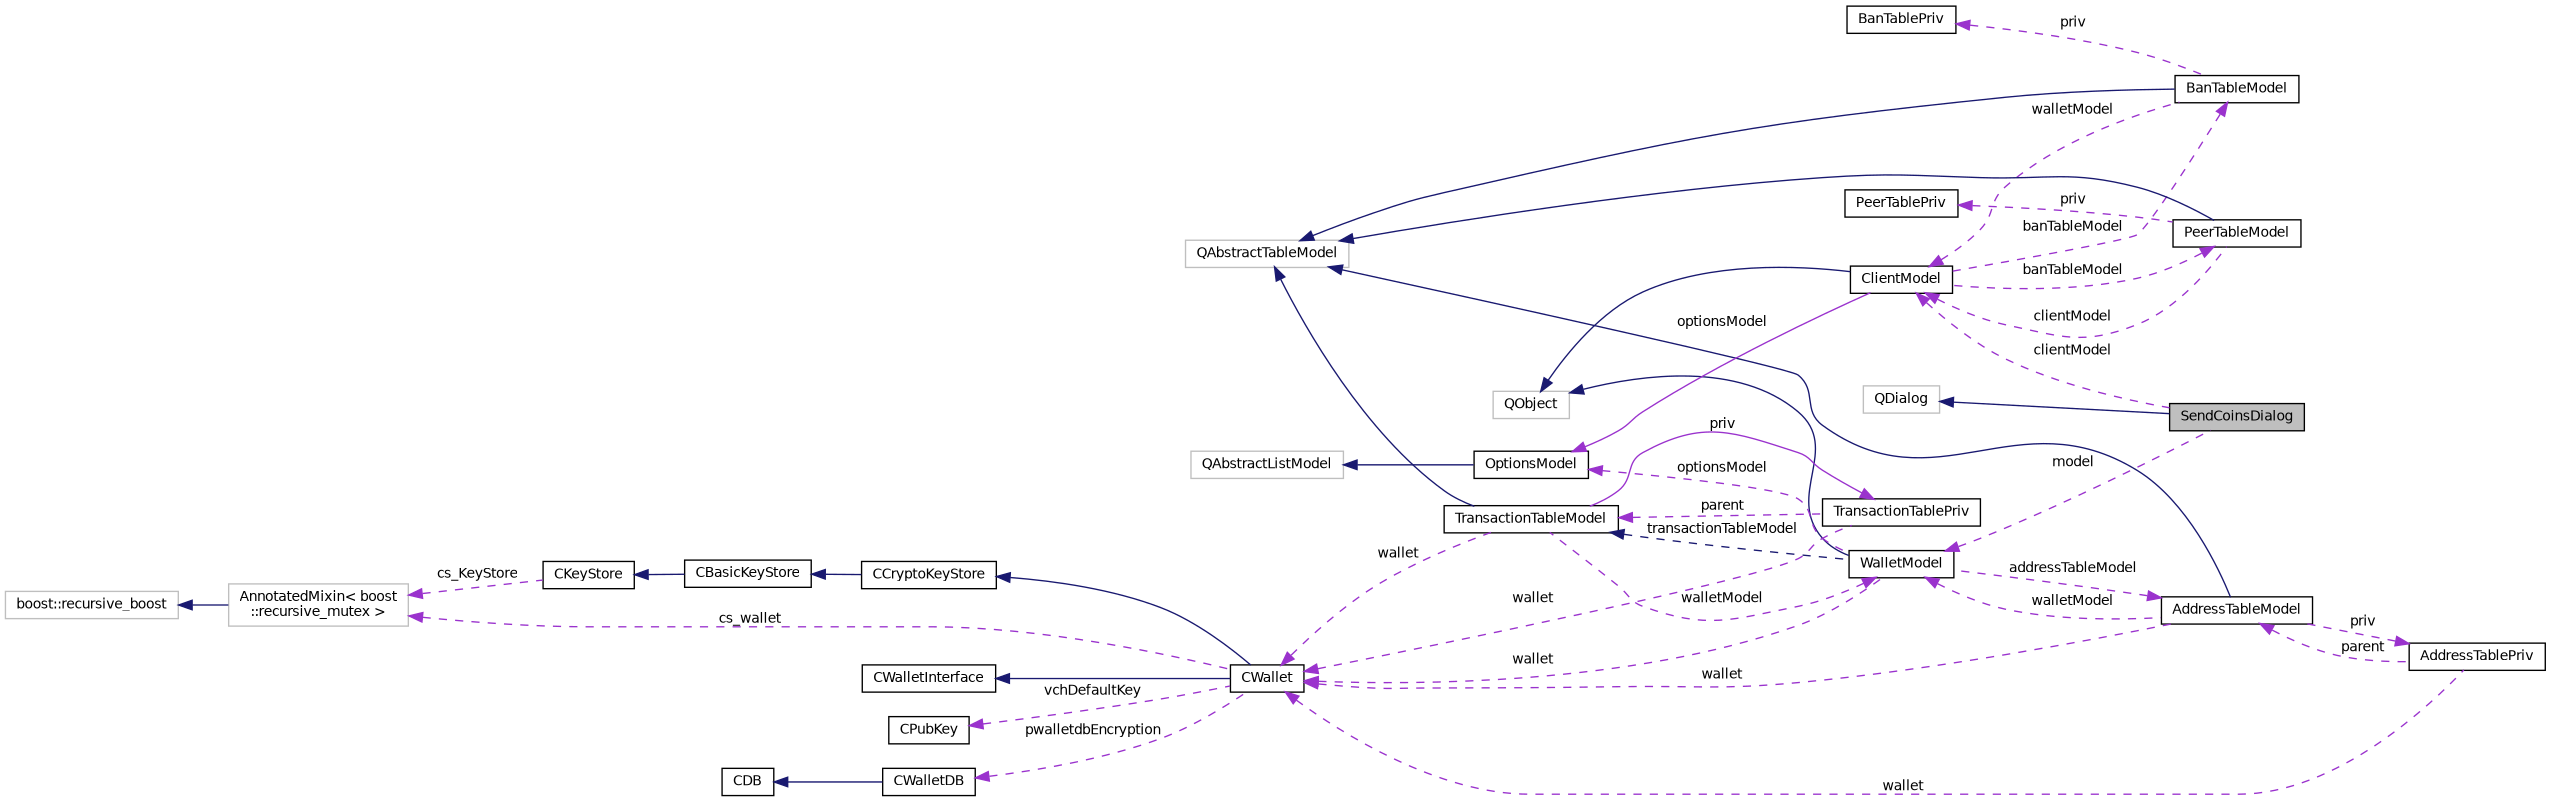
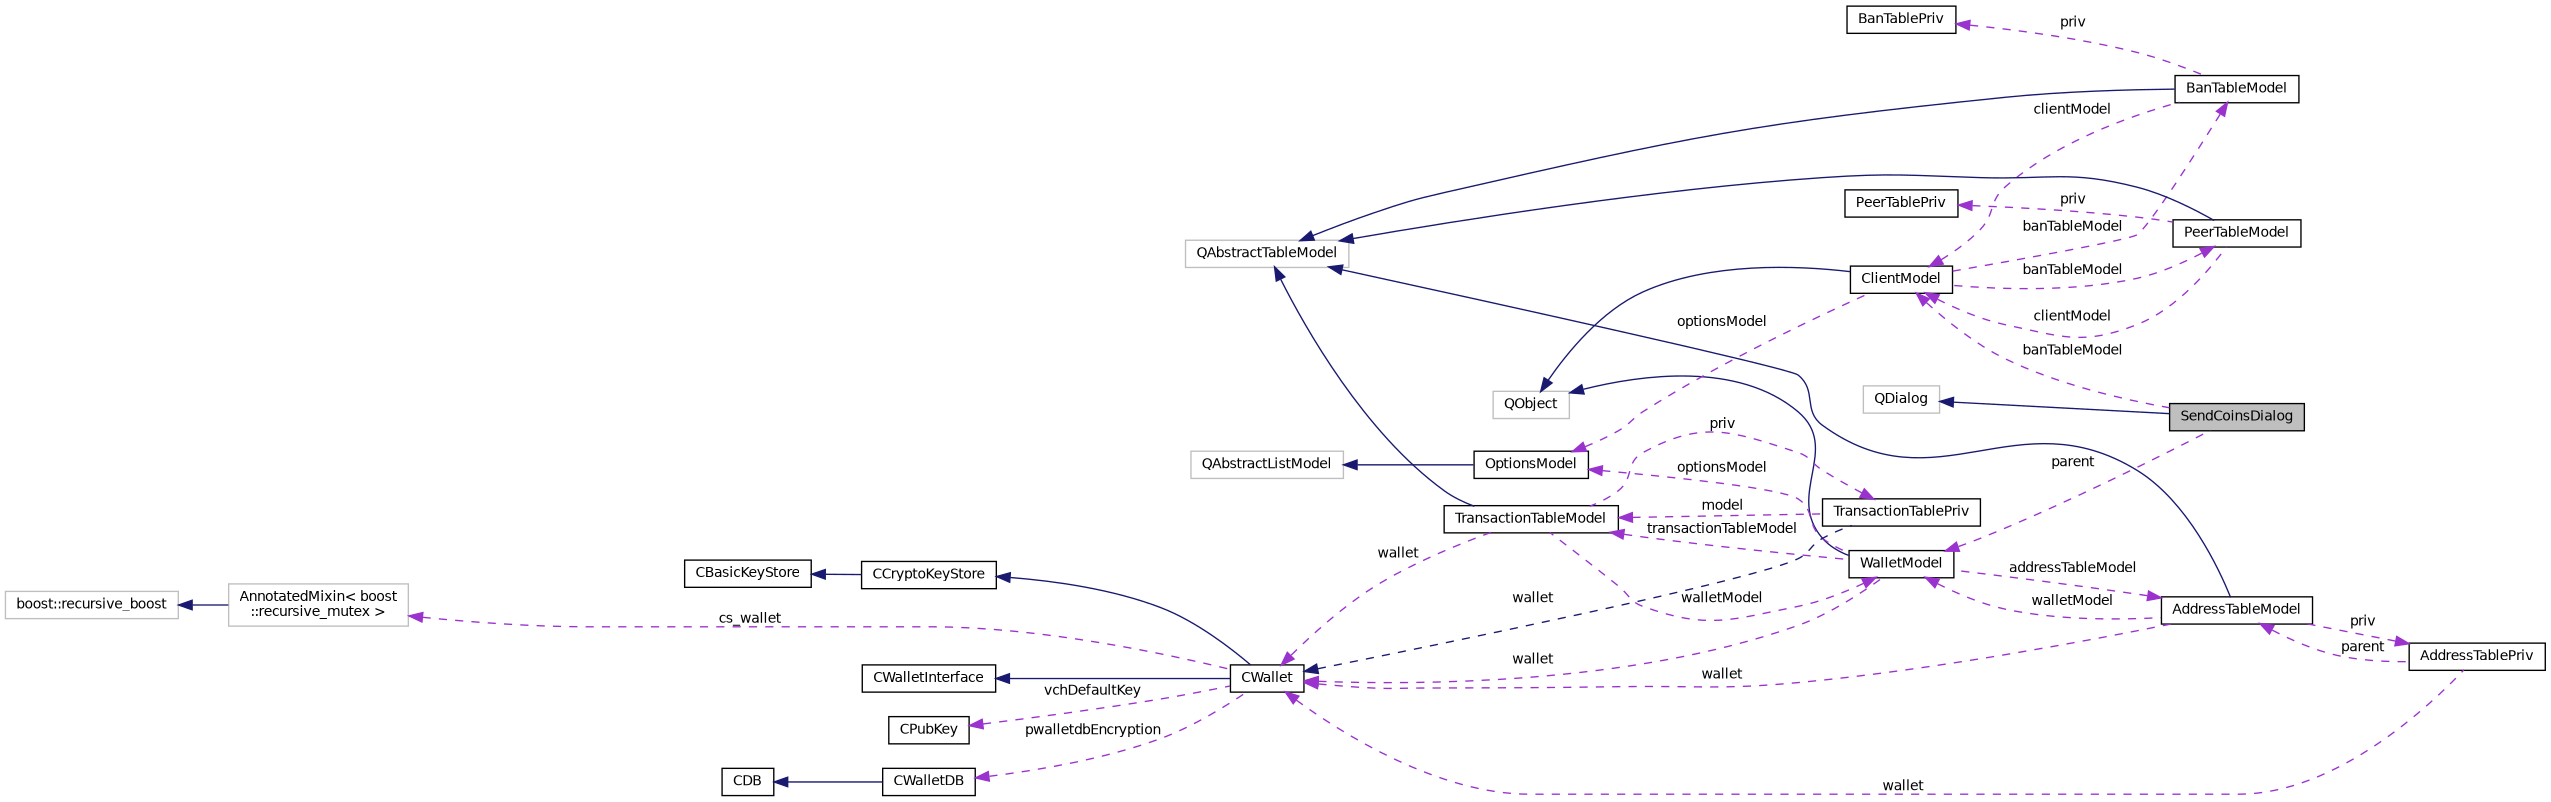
(2071, 110) -> (2071, 110)
(2071, 351) -> (2071, 351)
(1725, 364) -> (1725, 364)
(1718, 432) -> (1718, 432)
(2071, 463) -> (2071, 463)
(1720, 506) -> (1720, 506)
(1736, 548) -> (1736, 548)
(589, 575) -> none
(1590, 612) -> (1590, 612)
